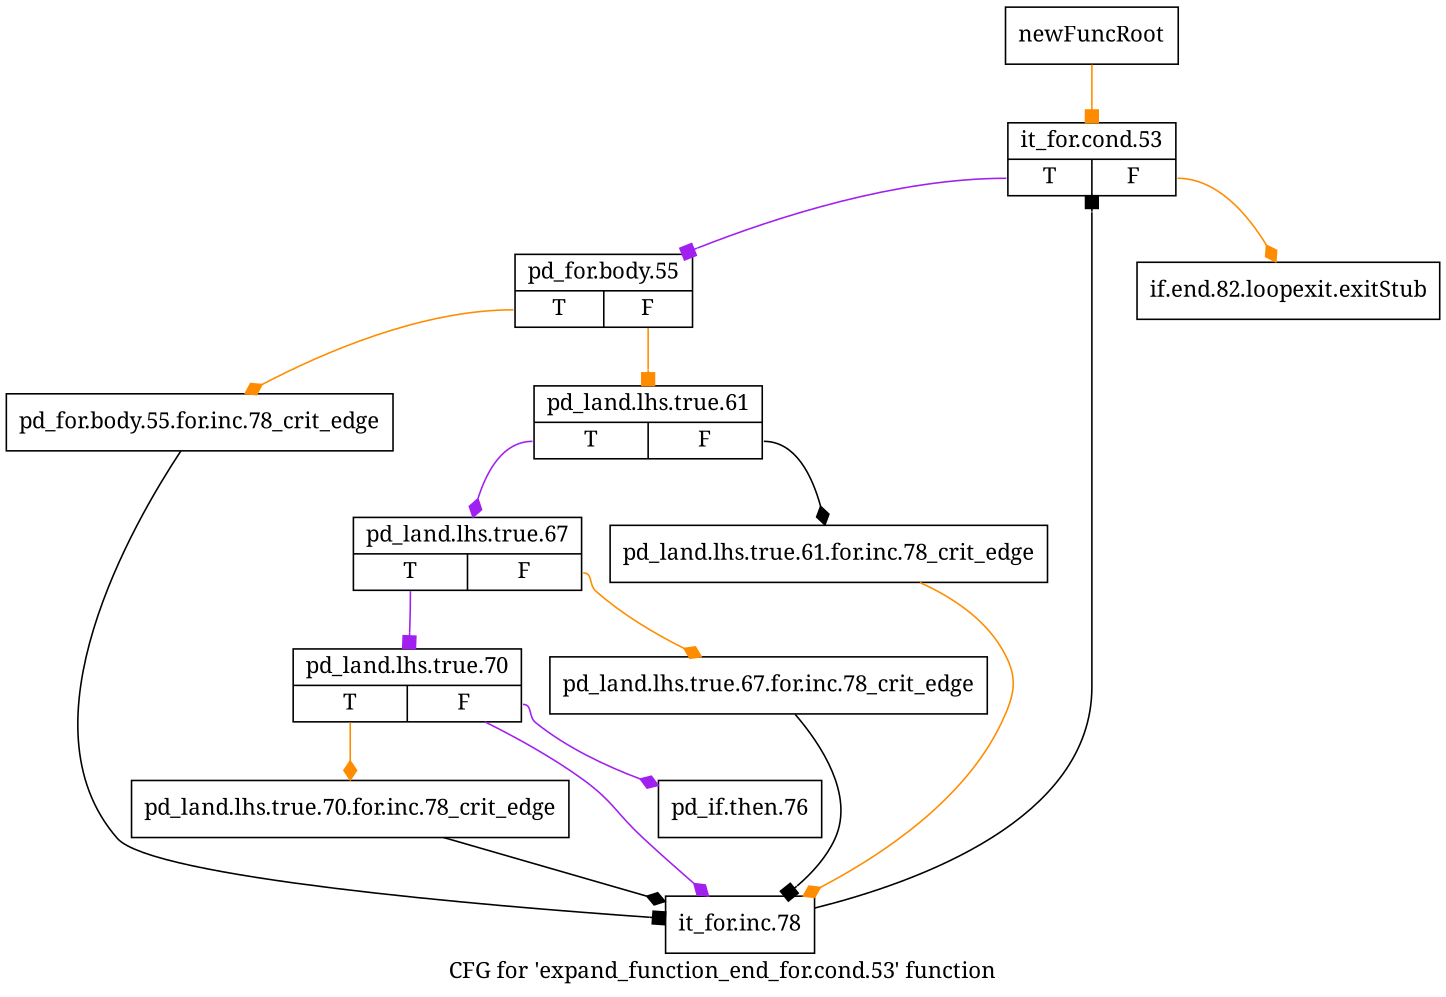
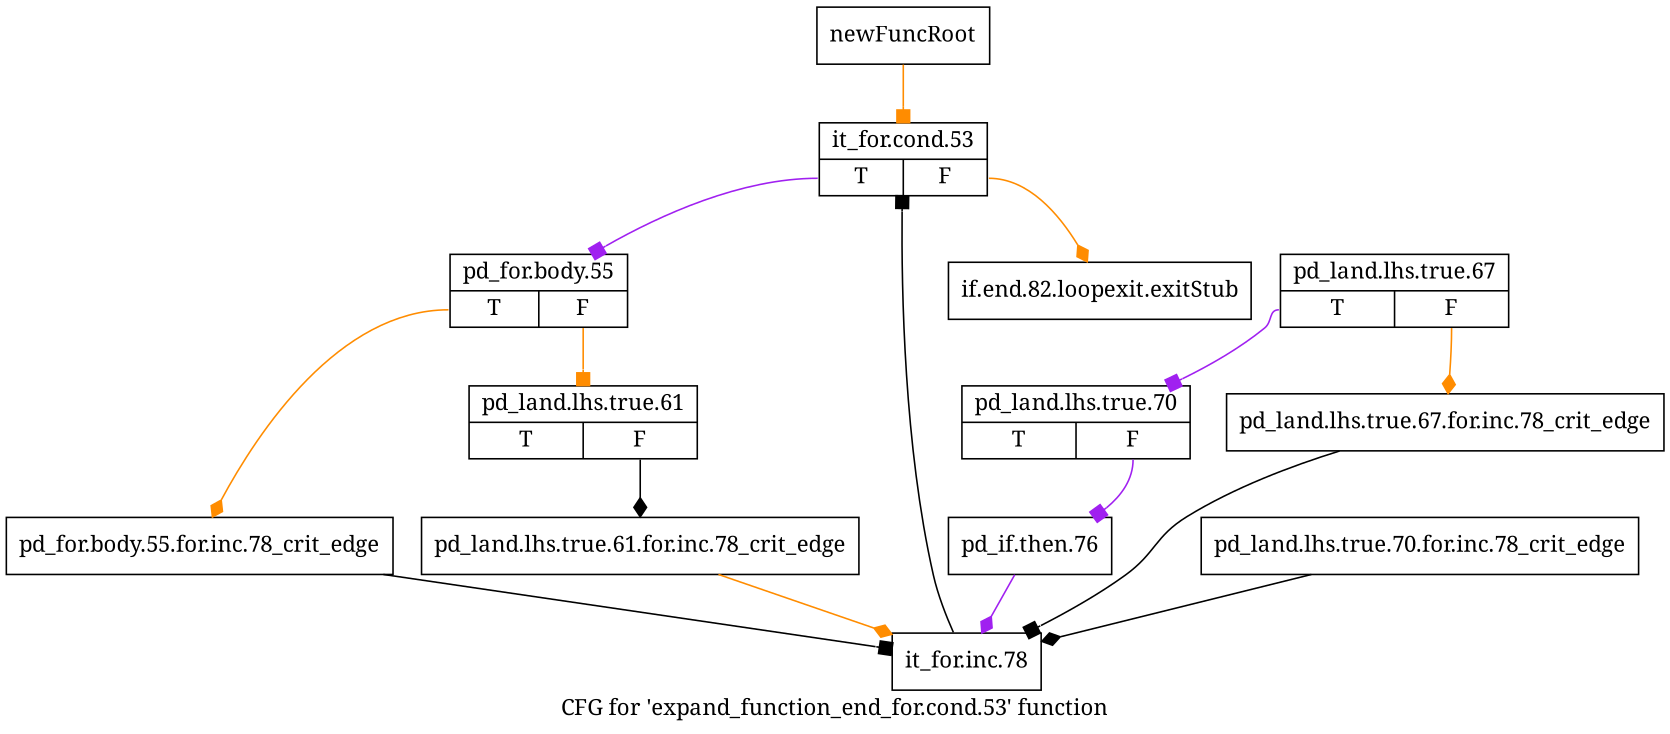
(497, 461) -> none
(350, 742) -> none
(575, 749) -> (1125, 487)
(598, 791) -> (1003, 595)
